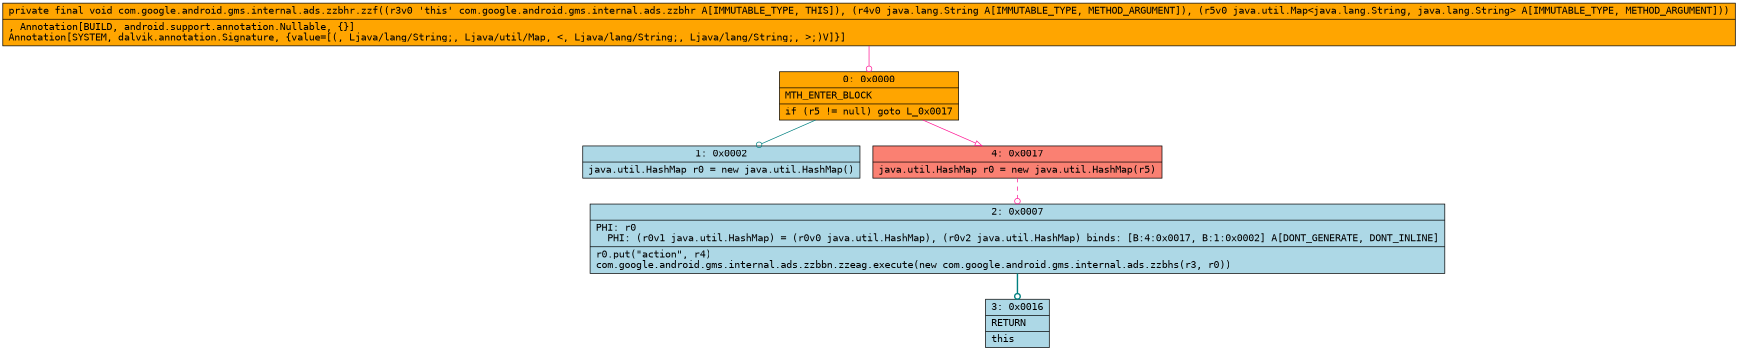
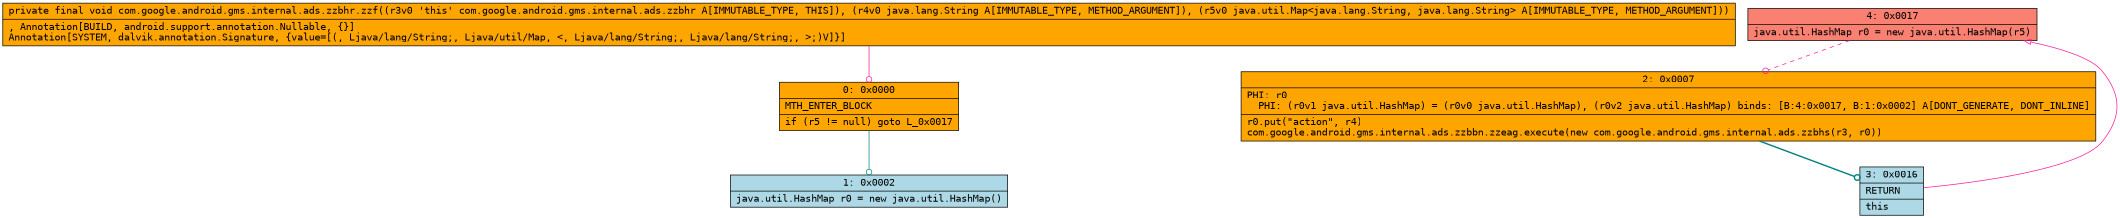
(949, 132) -> (2090, 151)
(1017, 239) -> (1668, 106)
